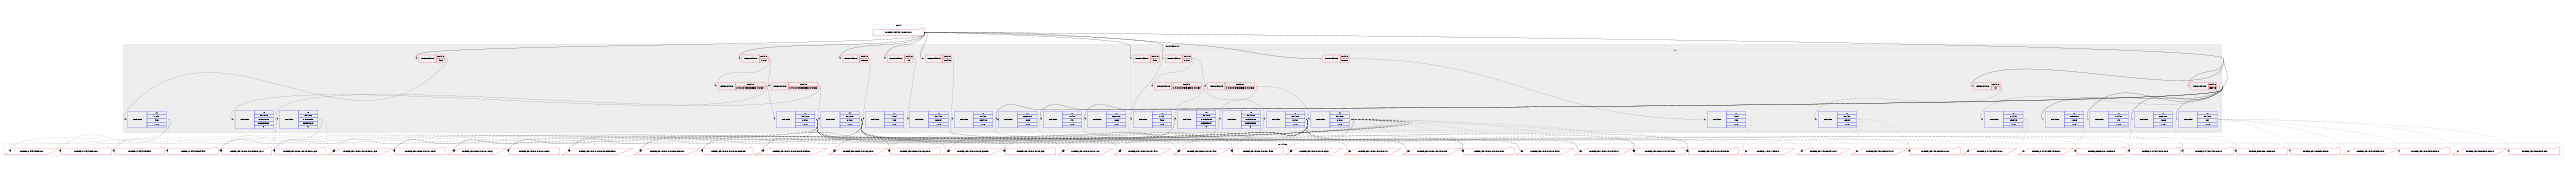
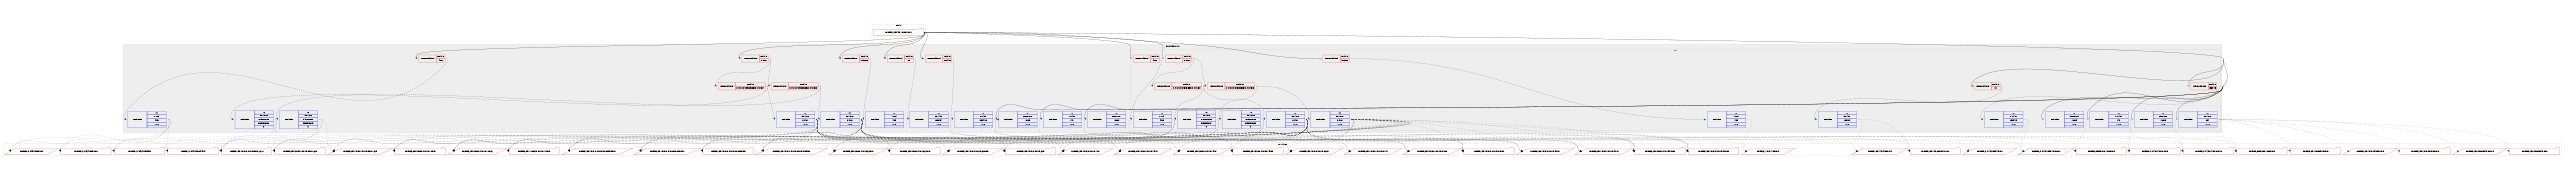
(534, 151) -> (534, 151)
(1823, 151) -> none
(1880, 151) -> (1880, 151)
